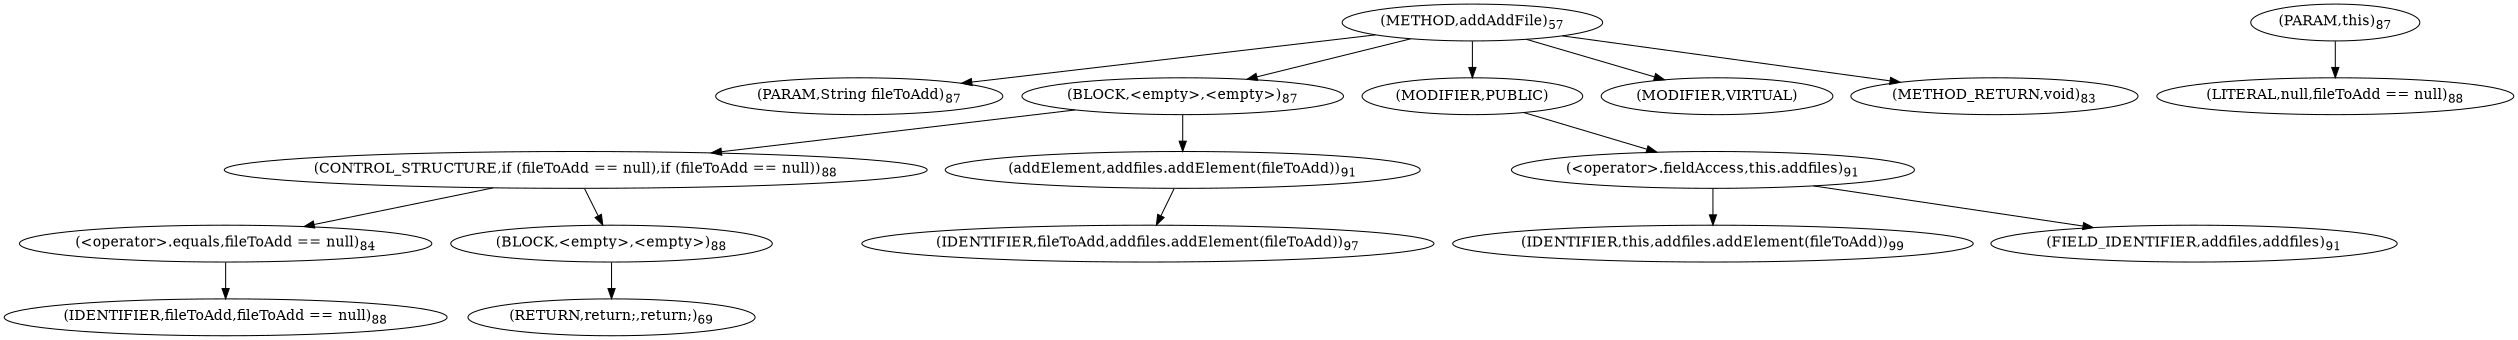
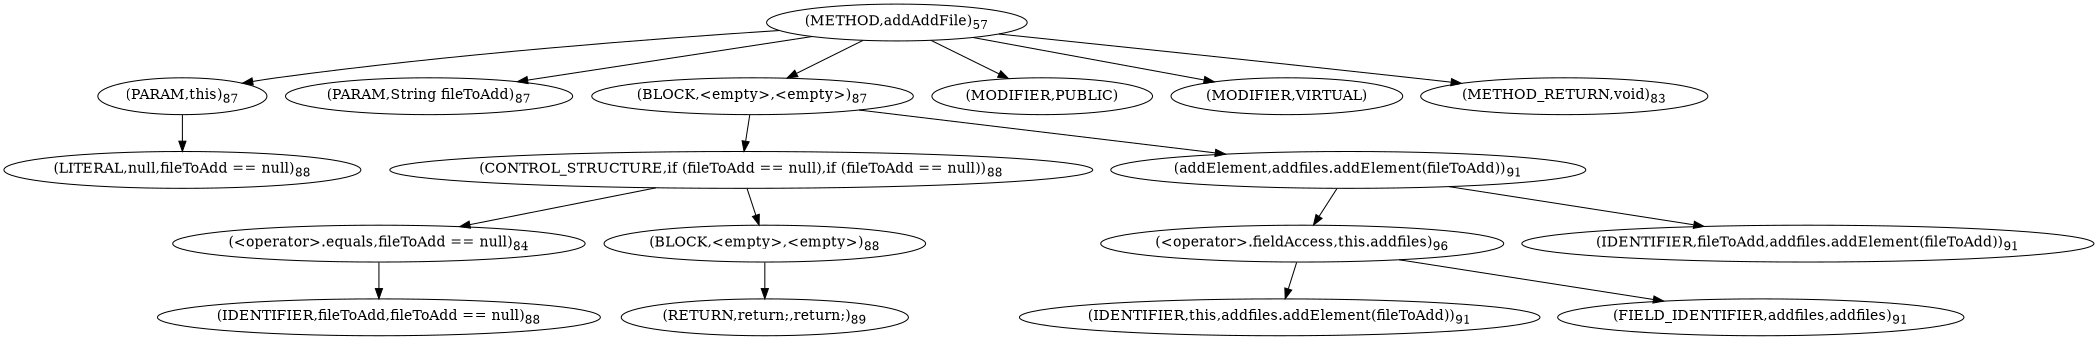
none -> (515, 51)
(1585, 131) -> (1328, 202)
(1852, 168) -> (1441, 242)
(1352, 242) -> (2012, 242)
(1897, 242) -> (1463, 316)
(706, 316) -> (859, 316)
